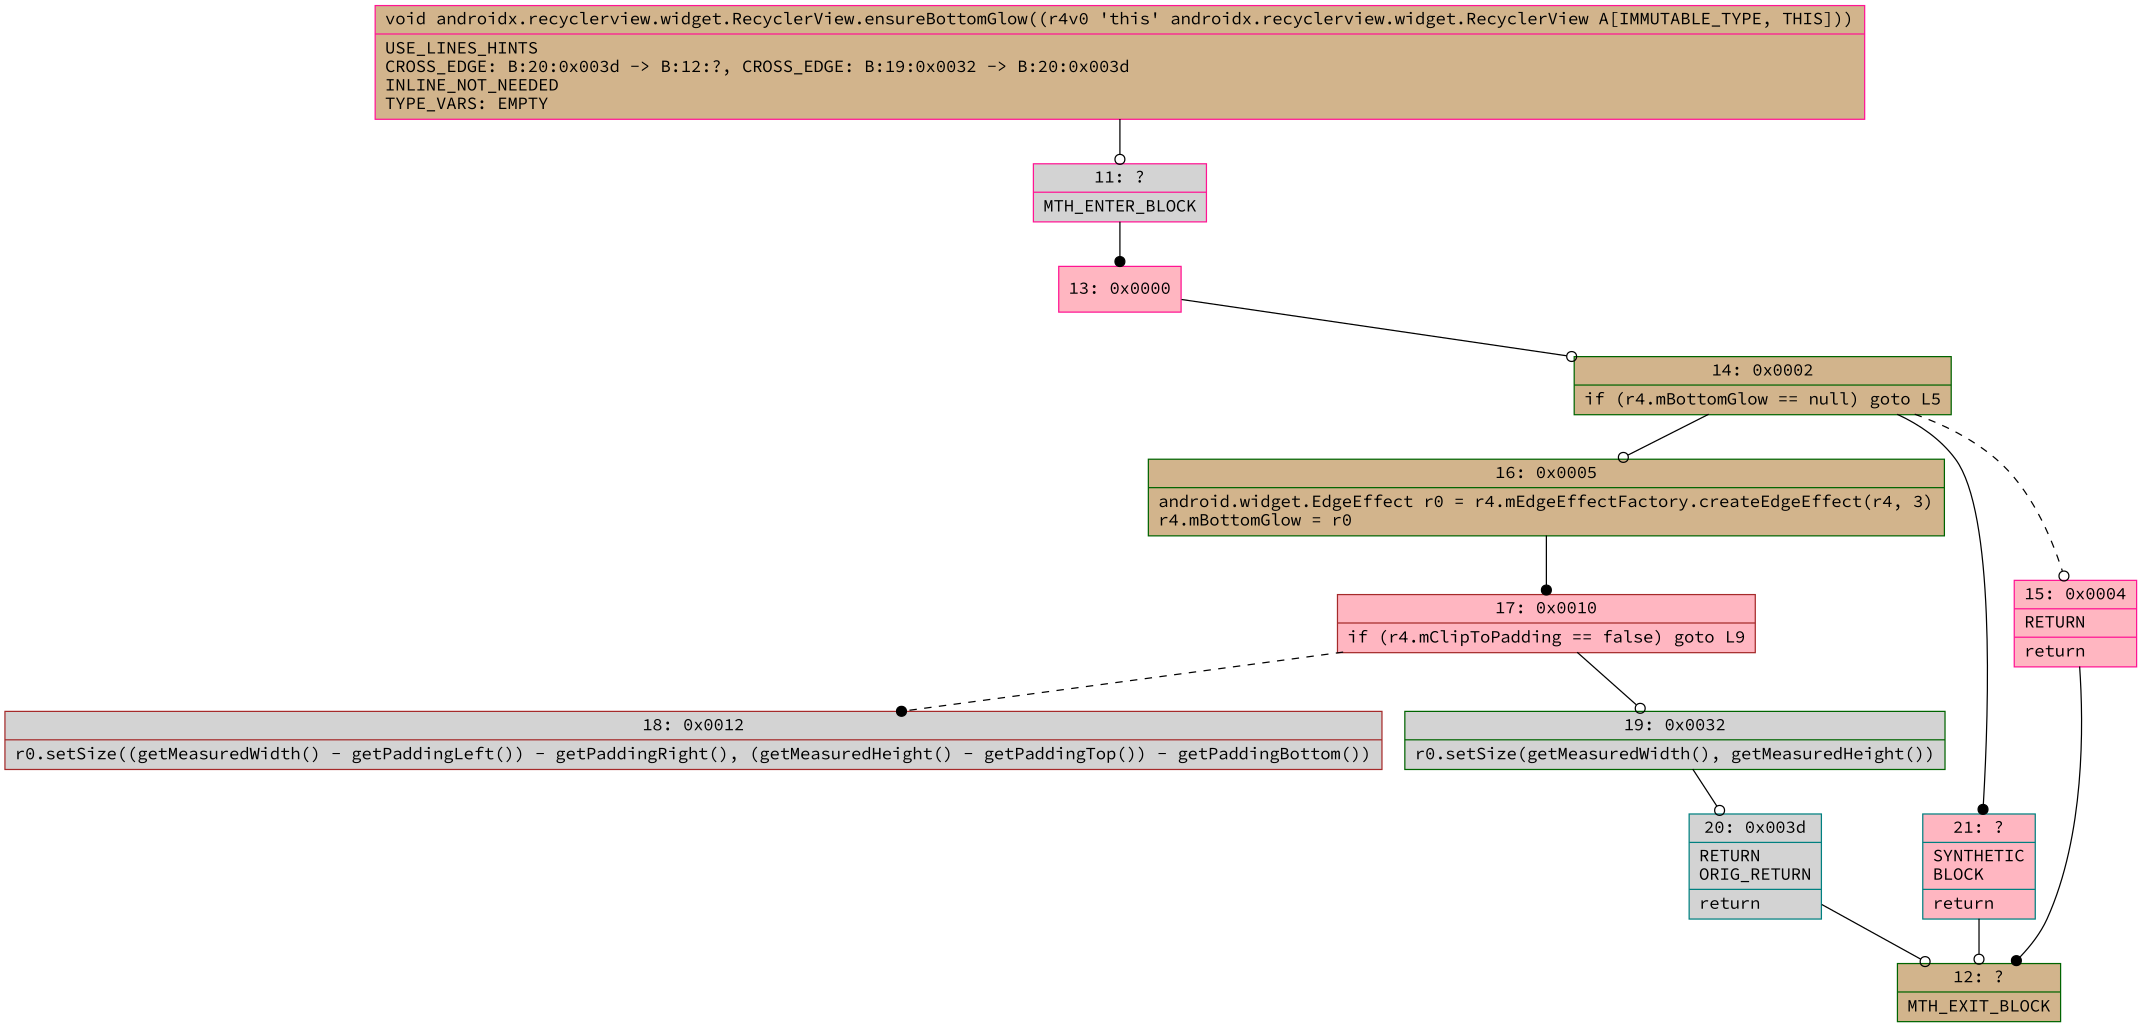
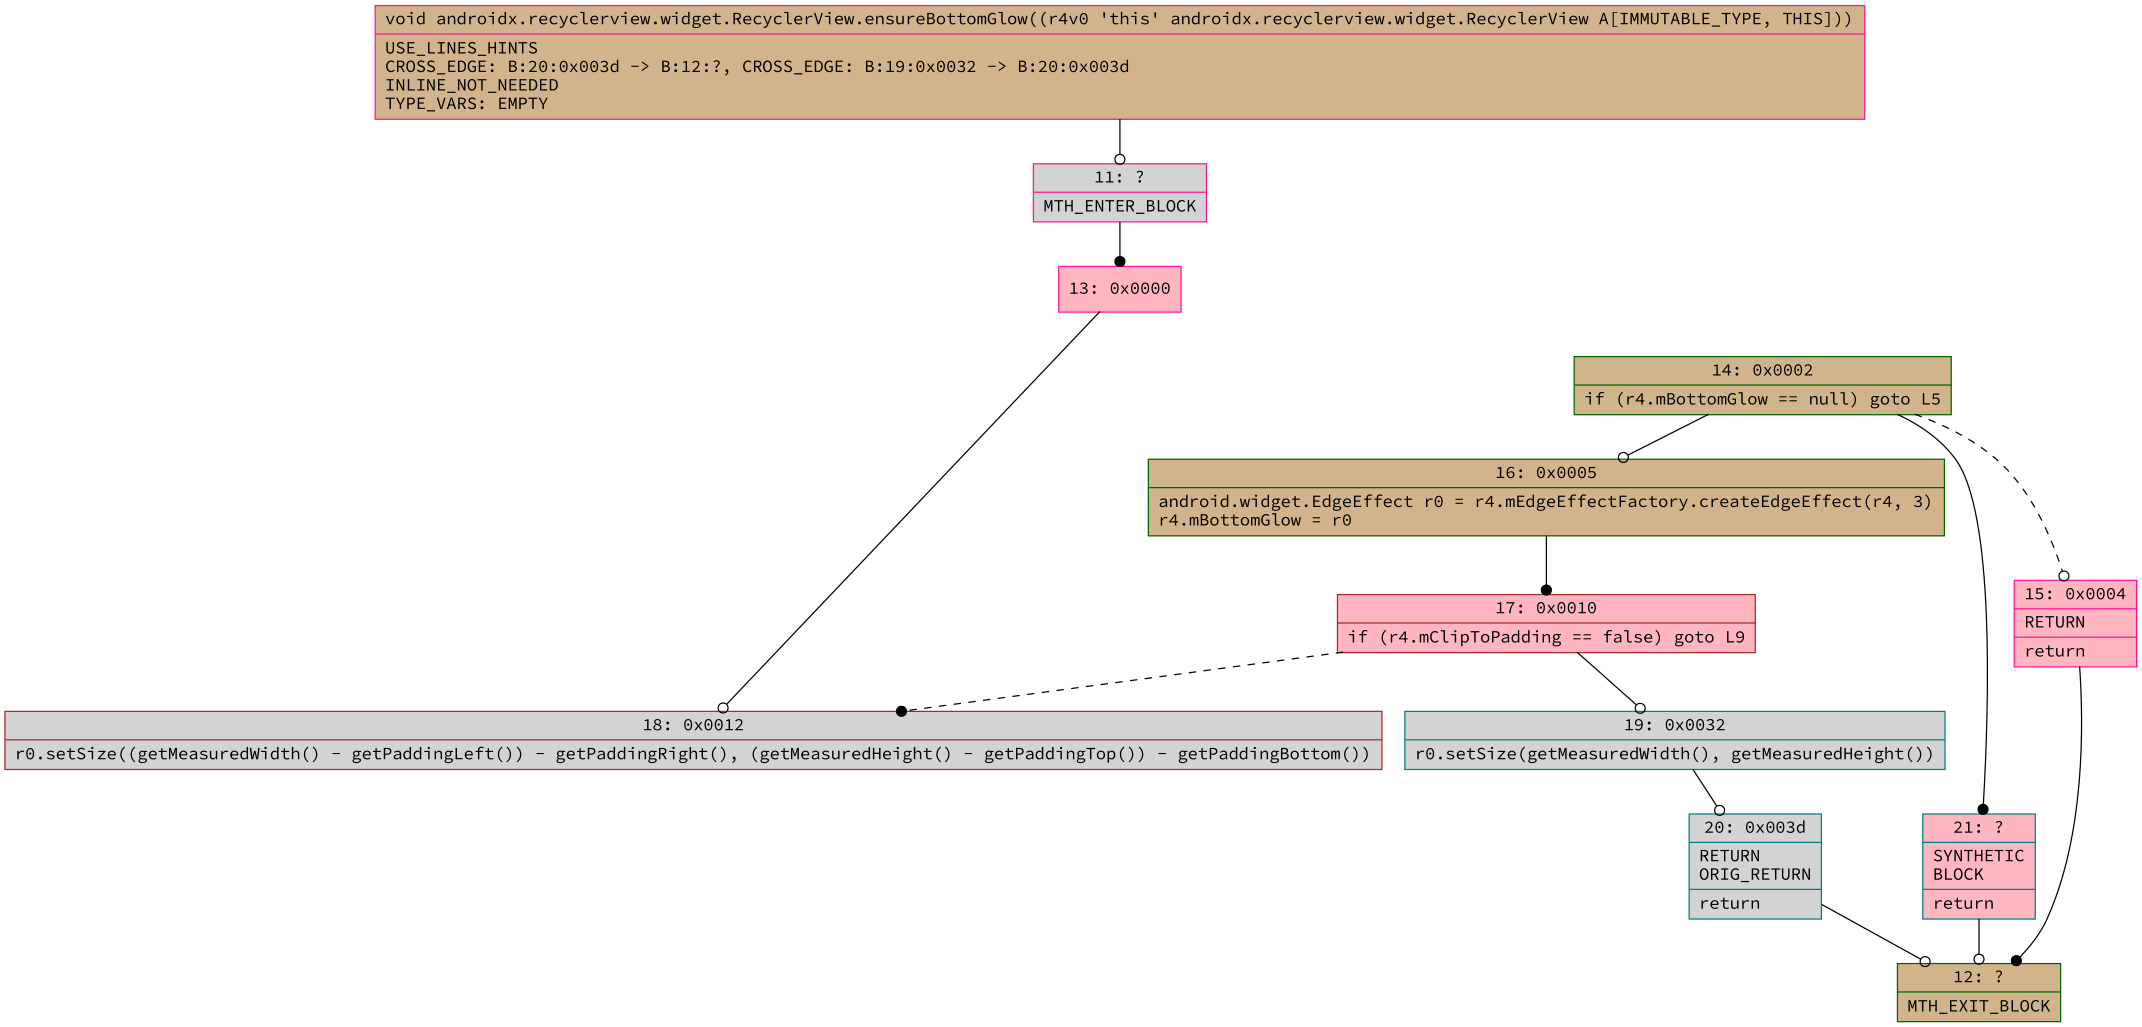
(1374, 328) -> (913, 508)
(1675, 740) -> (1675, 740)
